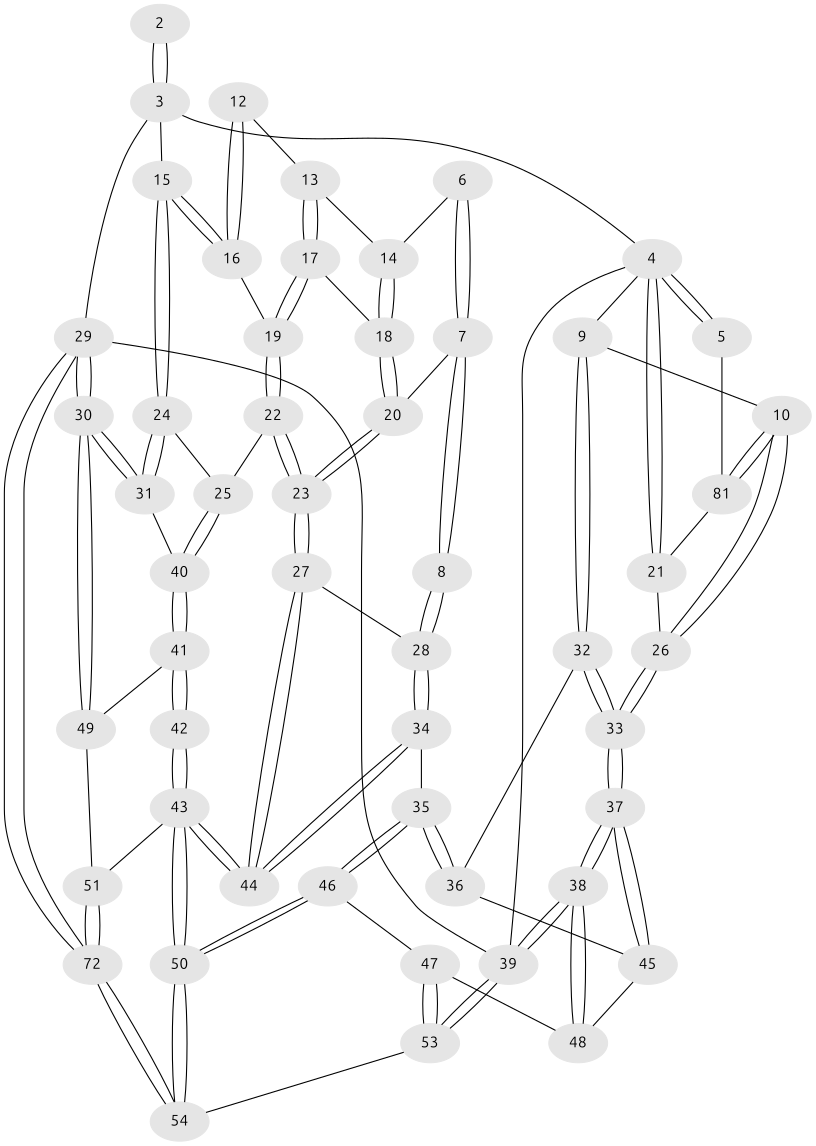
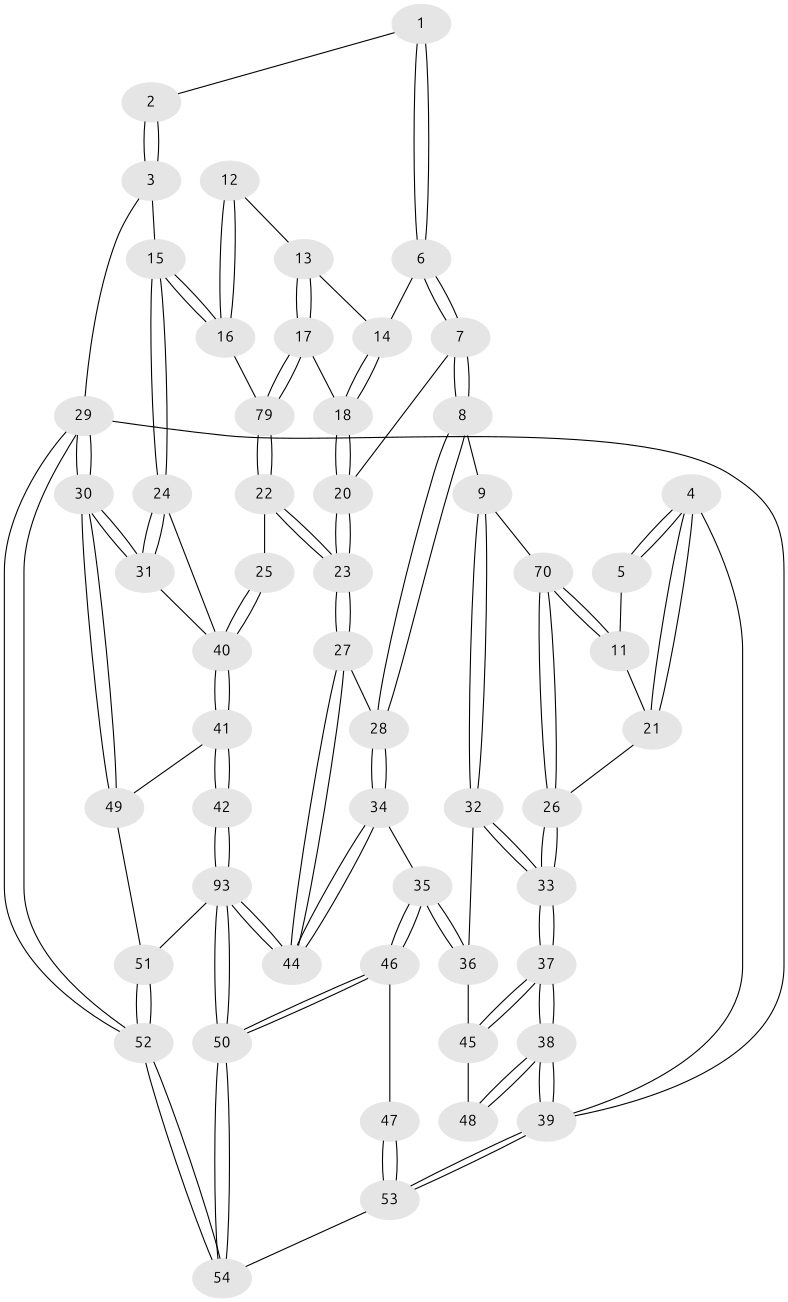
none -> (421, 24)
(420, 141) -> none
(617, 298) -> (473, 455)
(273, 338) -> (265, 416)
(782, 416) -> (543, 573)
(193, 455) -> (192, 573)
(722, 494) -> (620, 651)
(180, 808) -> (222, 886)
(93, 965) -> (144, 1043)
(504, 1004) -> none
